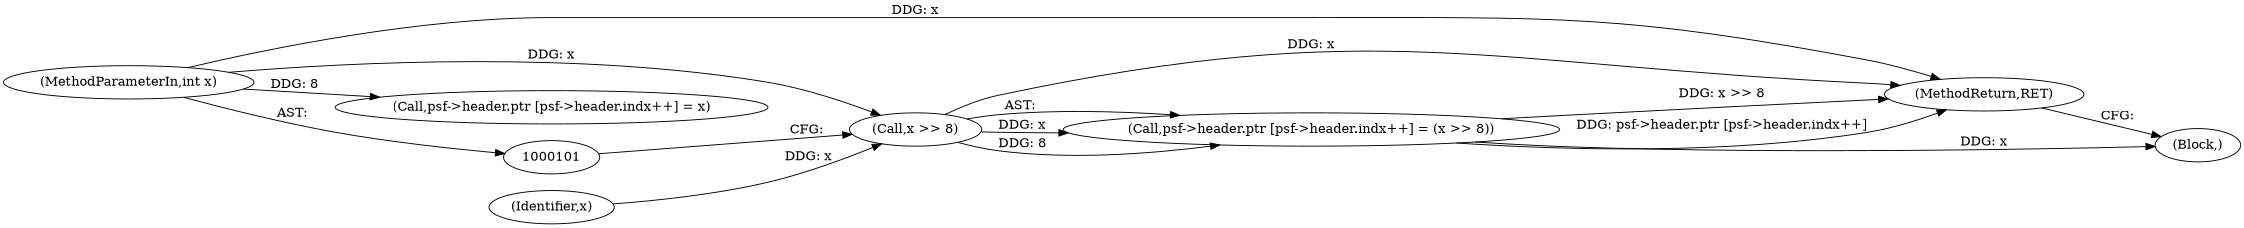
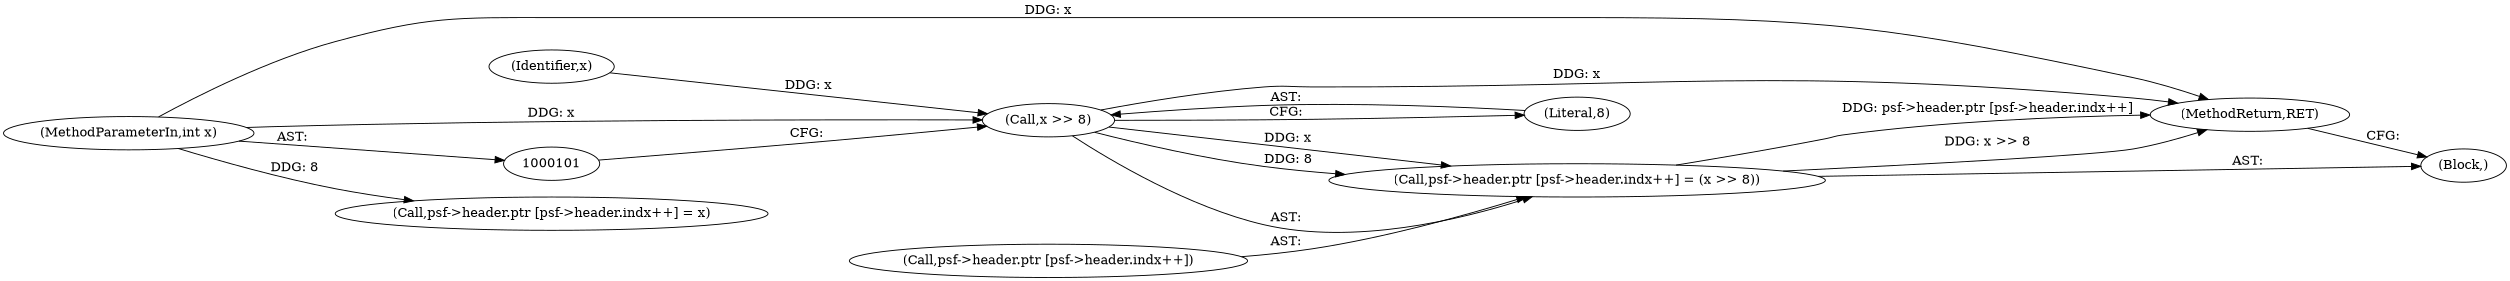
none -> (1577, 114)
(1984, 142) -> (2250, 161)
none -> (1048, 261)
